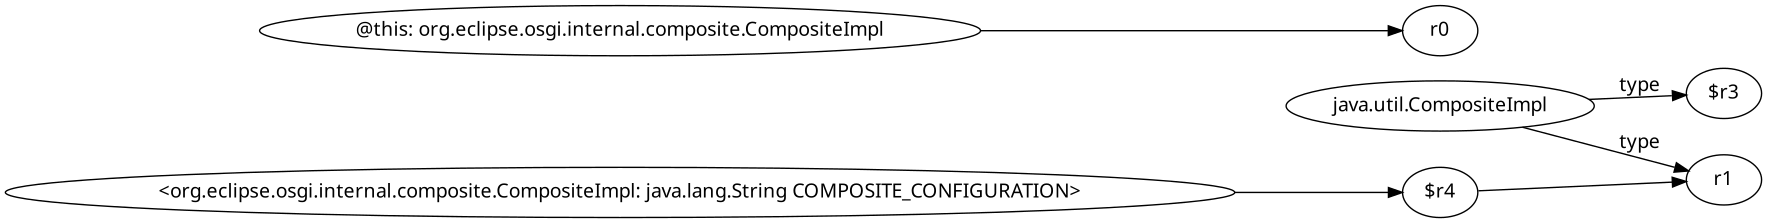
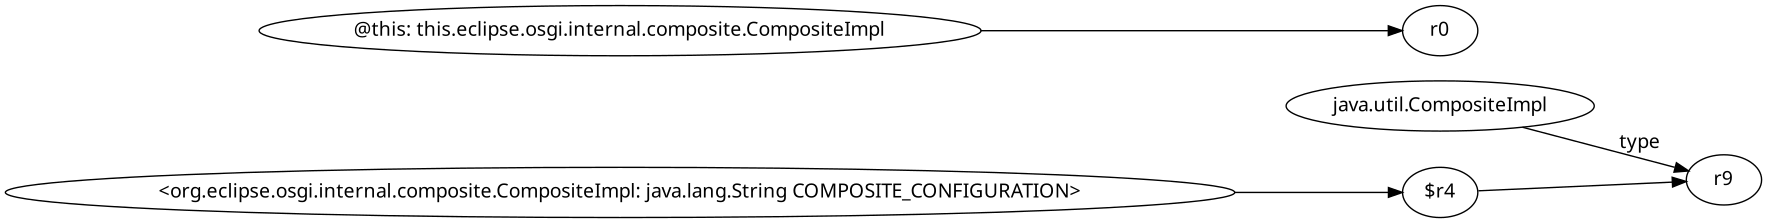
(620, 31) -> (620, 31)
(1724, 93) -> none
(1724, 180) -> (1724, 180)
